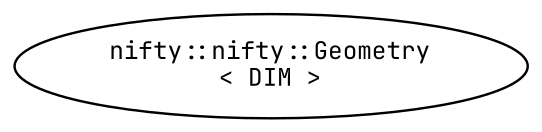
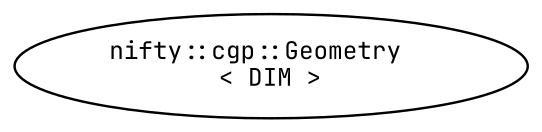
(271, 66) -> (271, 66)
